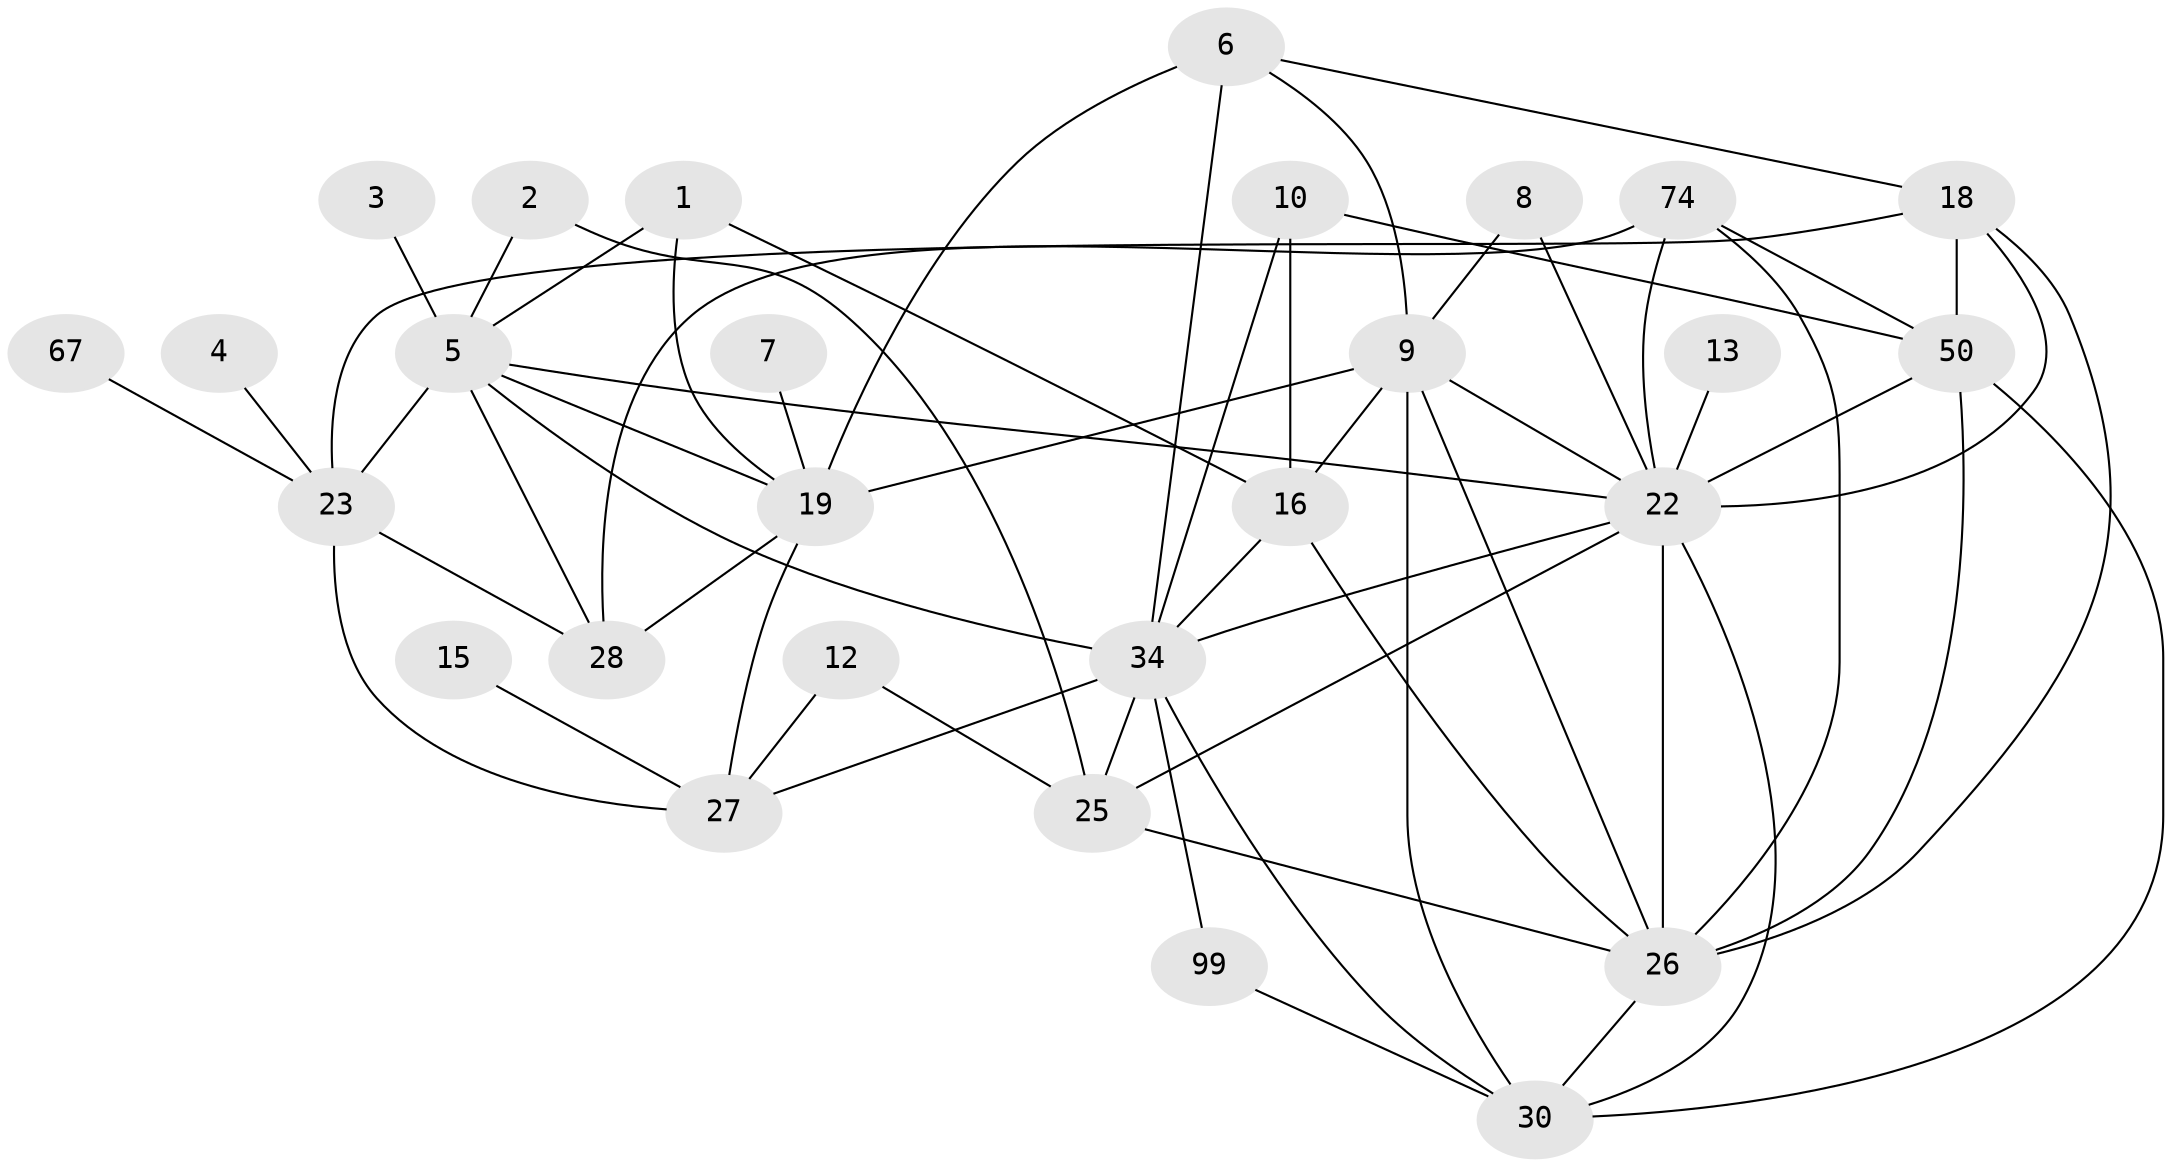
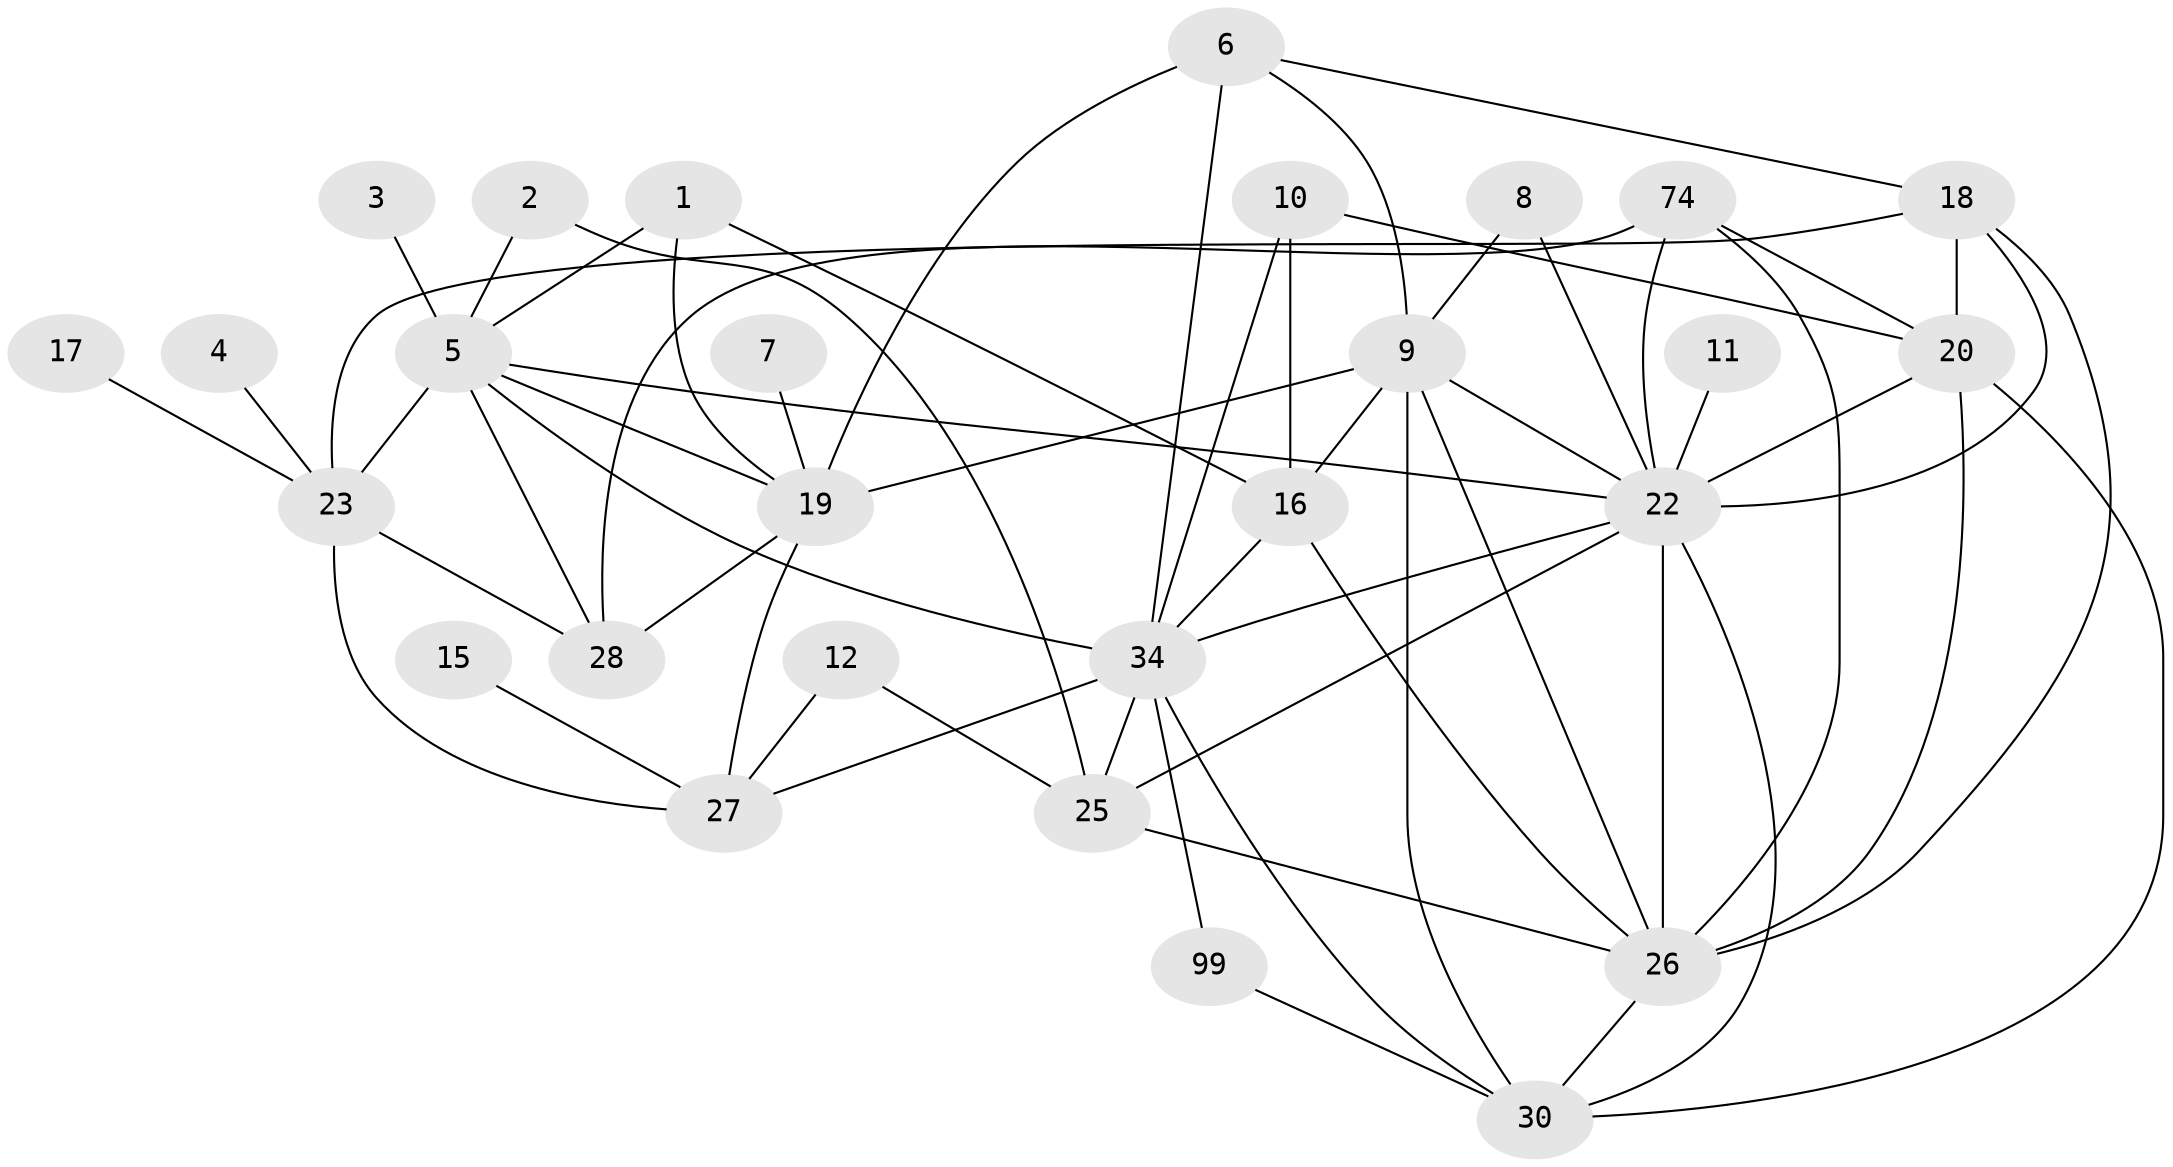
(66, 353) -> (66, 353)
(1722, 353) -> (1722, 353)
(1957, 353) -> (1957, 353)
